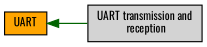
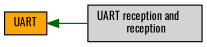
(145, 23) -> (145, 23)
